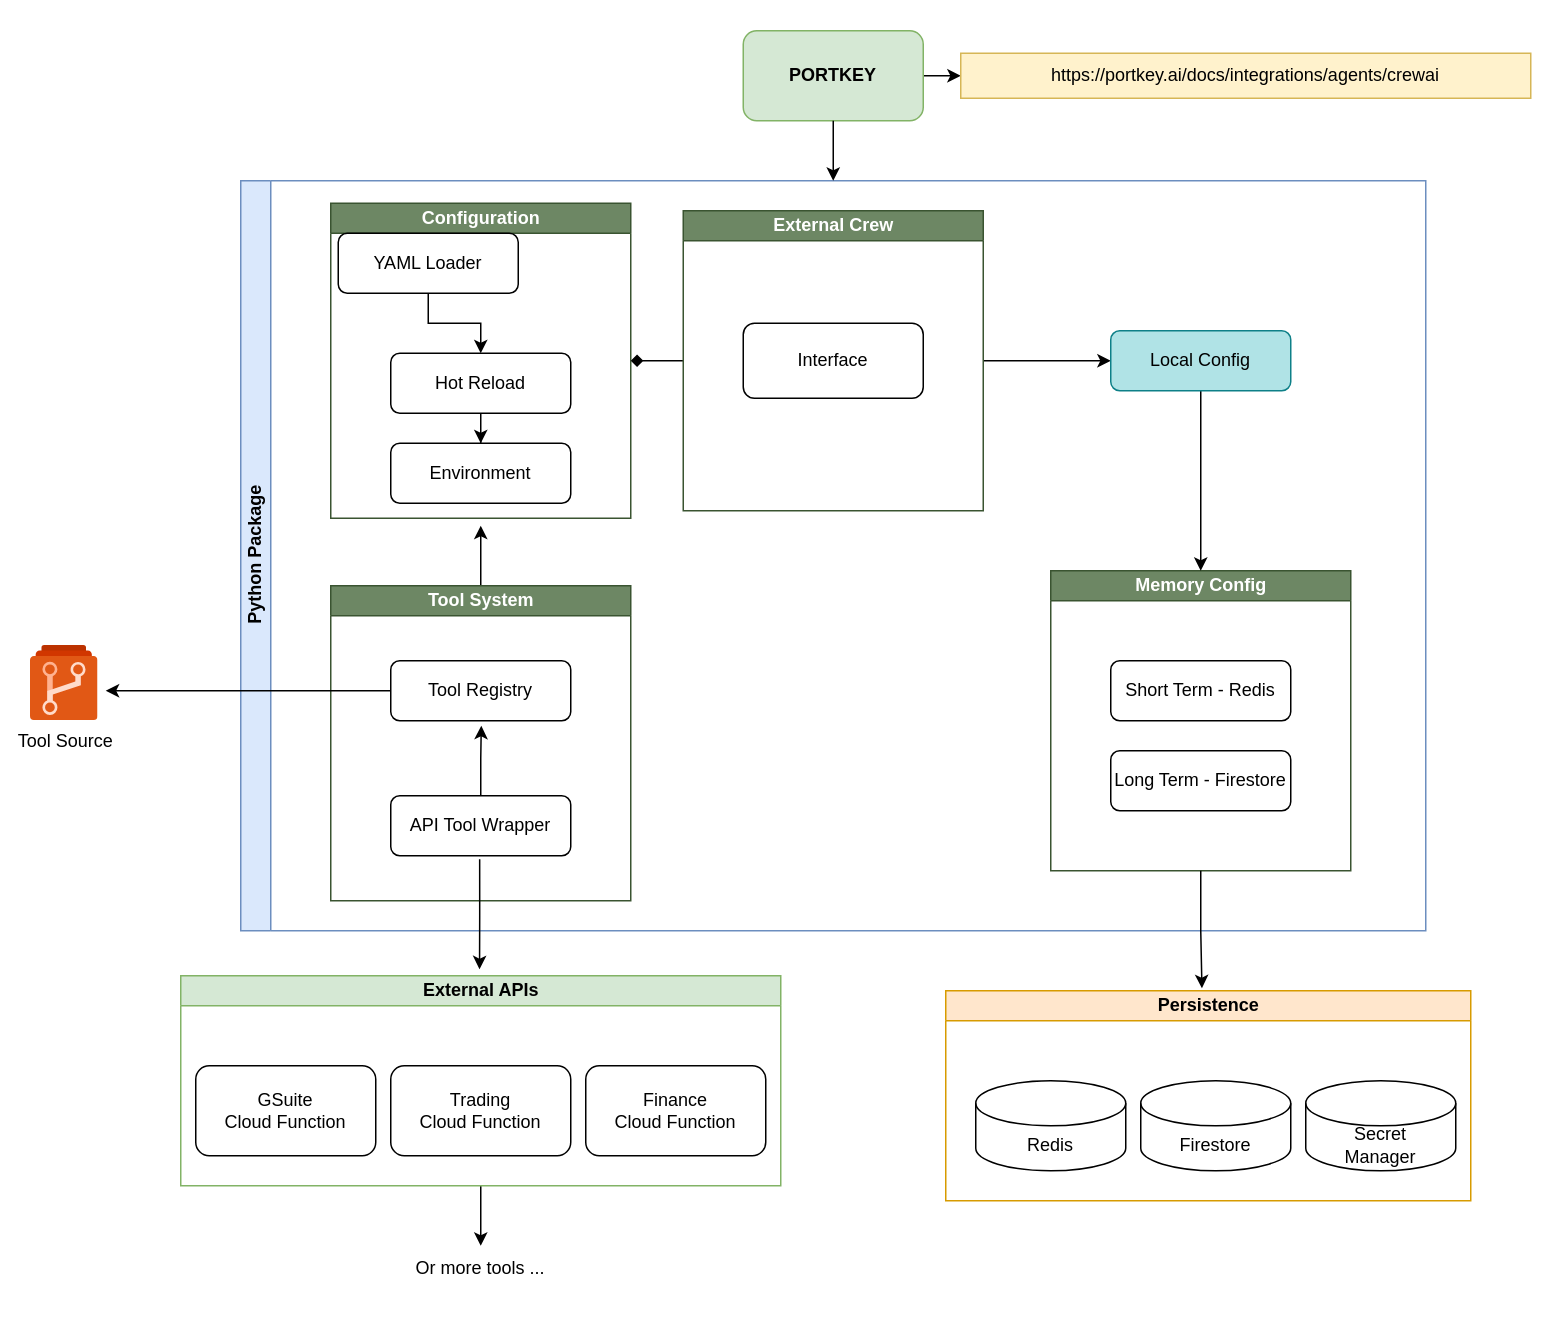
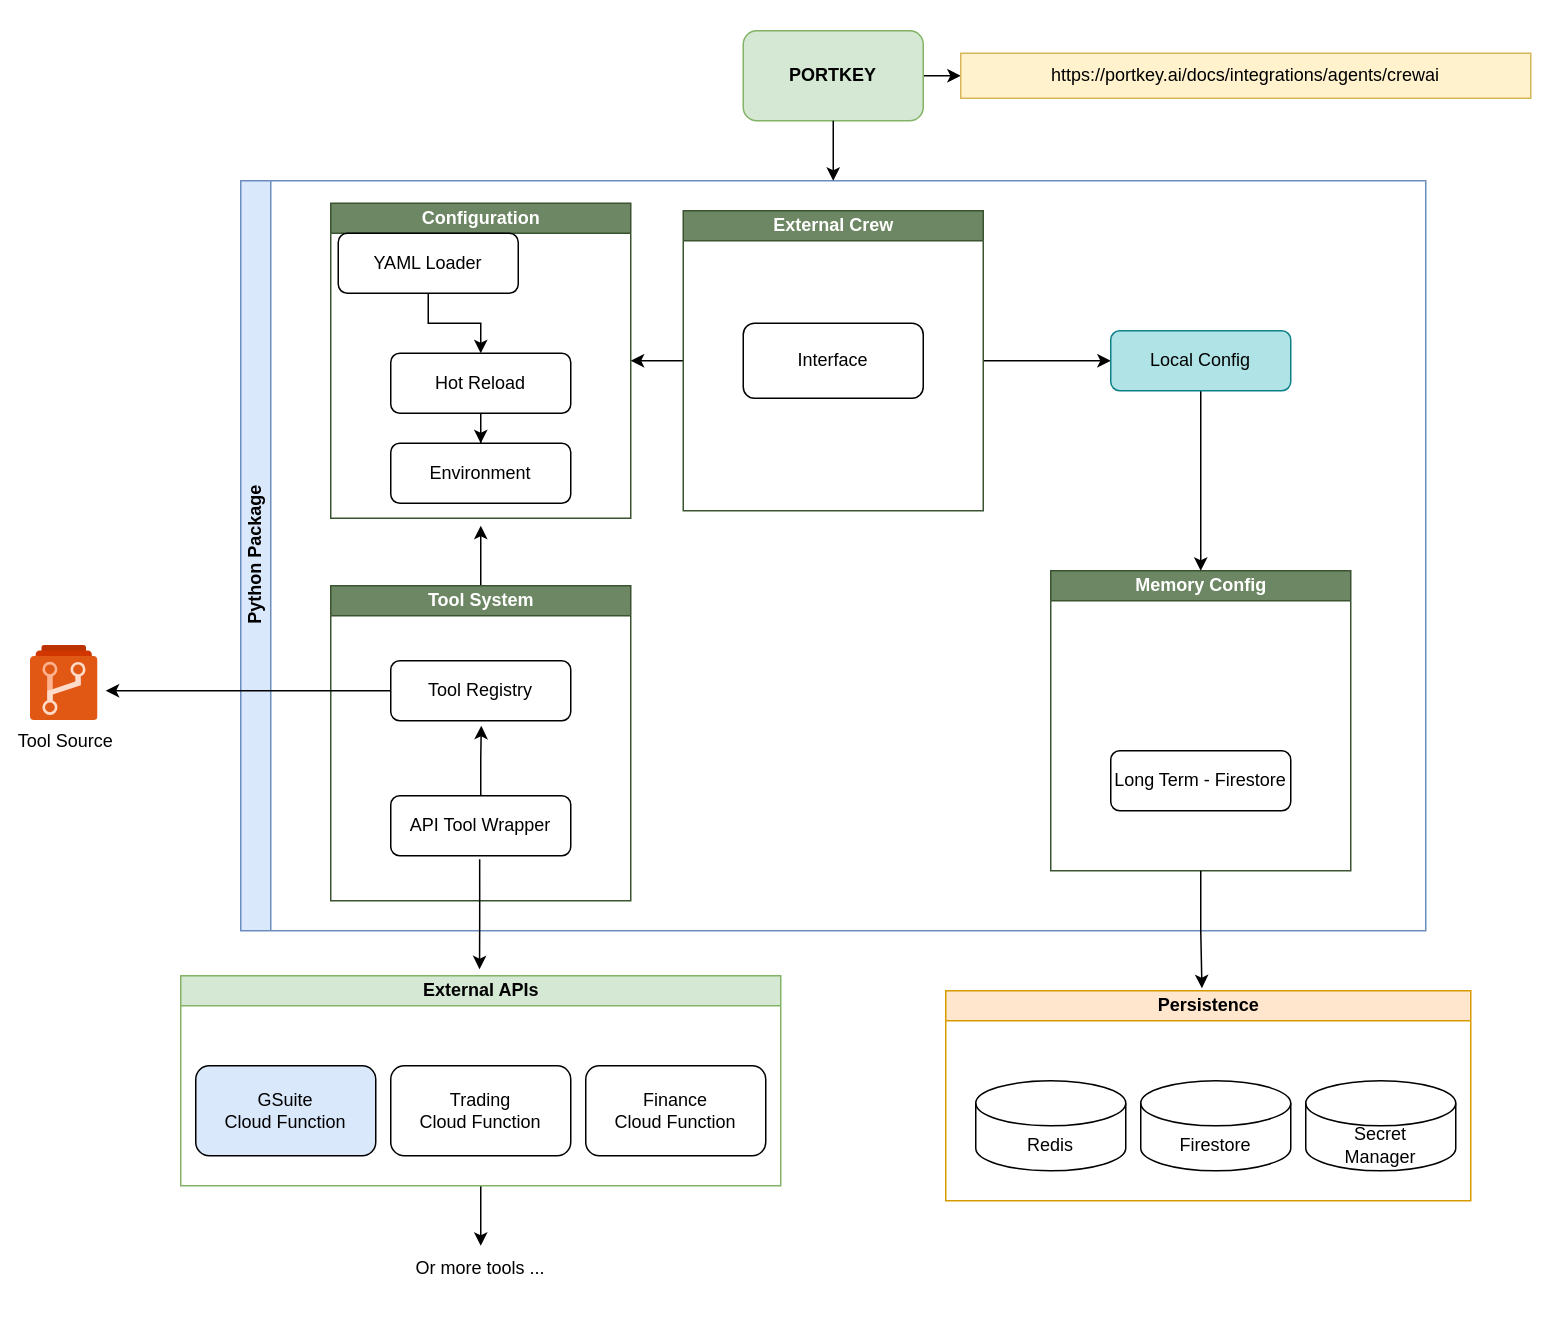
(643, 361) -> (642, 361)
(1201, 691) -> none
(286, 1111) -> (286, 1111)
